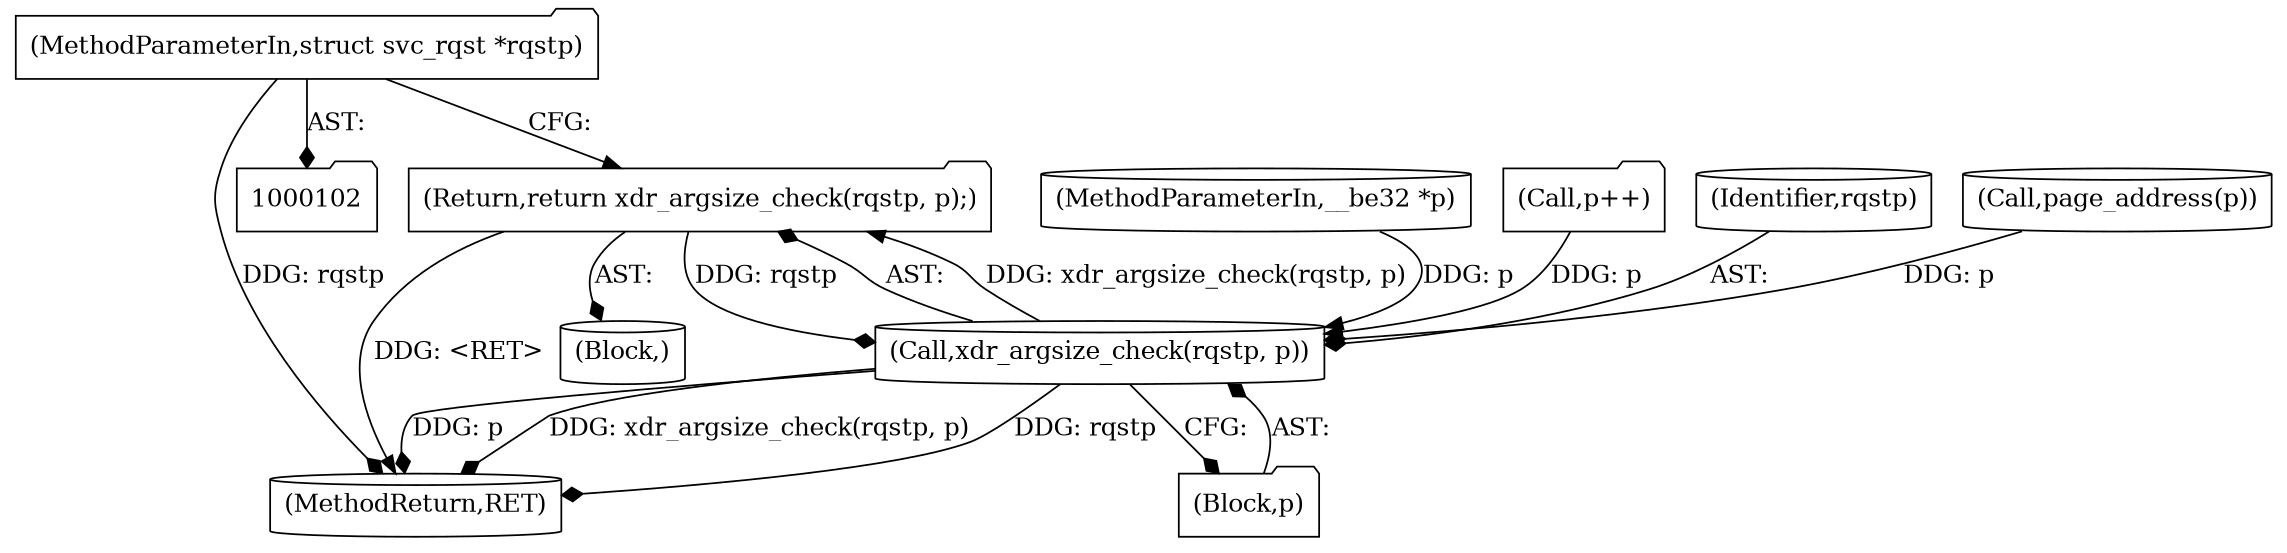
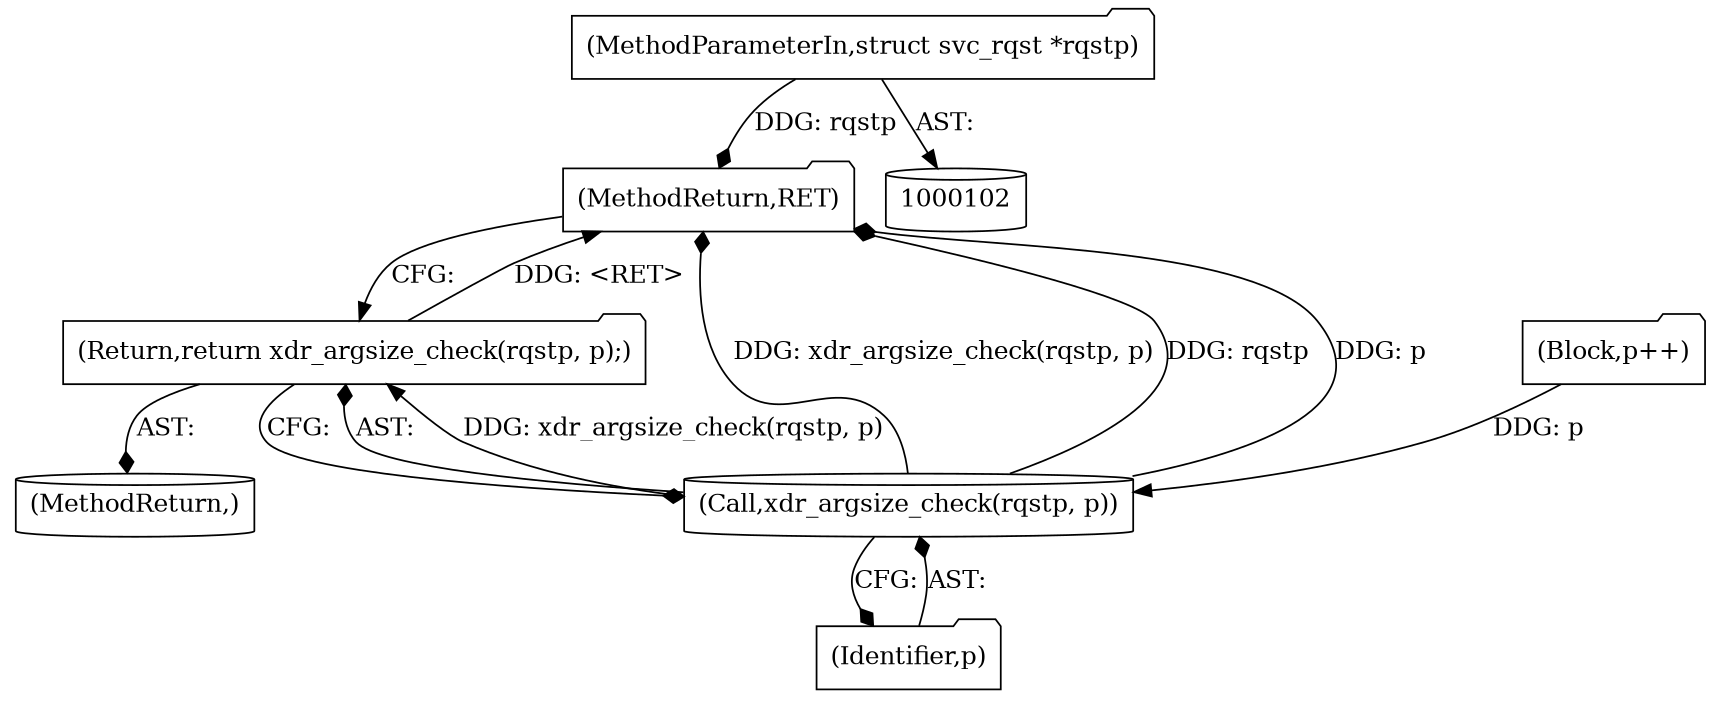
(307, 113) -> (905, 116)
(495, 121) -> (451, 238)
(307, 200) -> (956, 200)
(1256, 200) -> none
(1584, 200) -> (1614, 353)
(1814, 200) -> none
(2117, 200) -> none
(767, 276) -> (303, 429)
(623, 353) -> (135, 505)
(416, 505) -> (709, 200)
(1249, 505) -> (909, 658)
